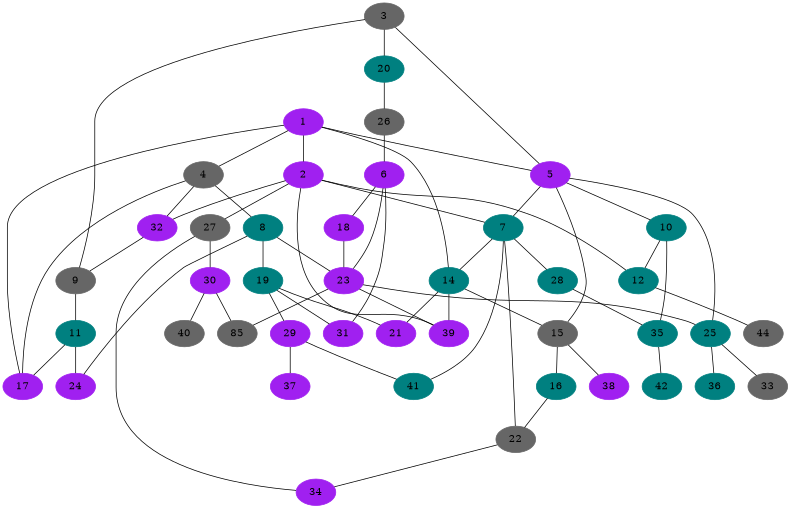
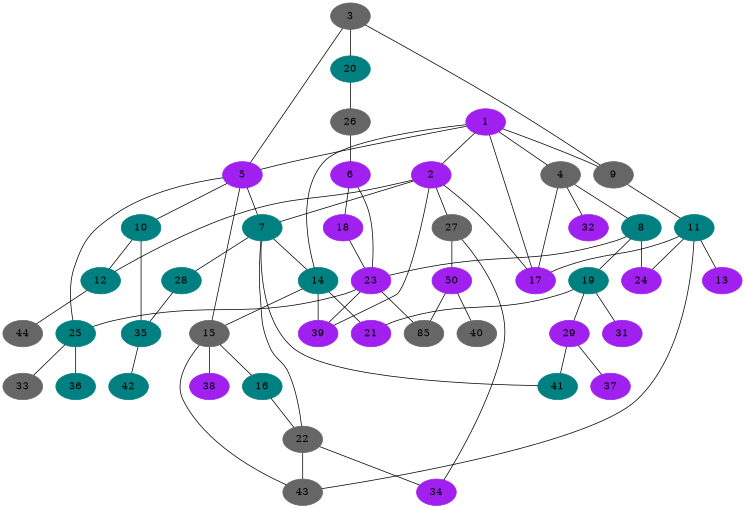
(223, 200) -> (488, 224)
(116, 254) -> (551, 147)
(382, 258) -> none
(210, 281) -> (452, 281)
none -> (722, 281)
none -> (303, 492)
